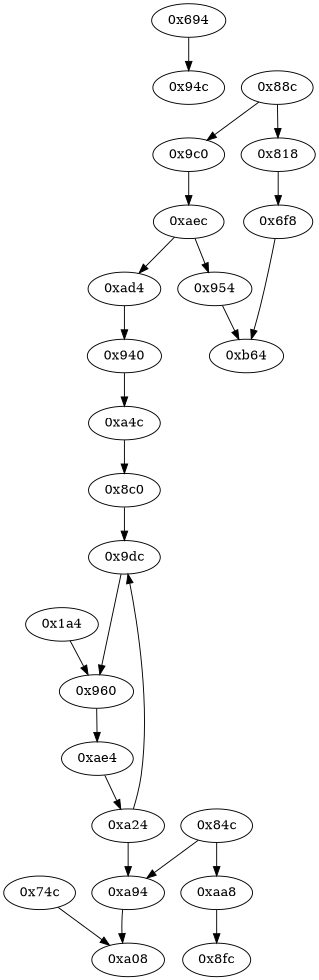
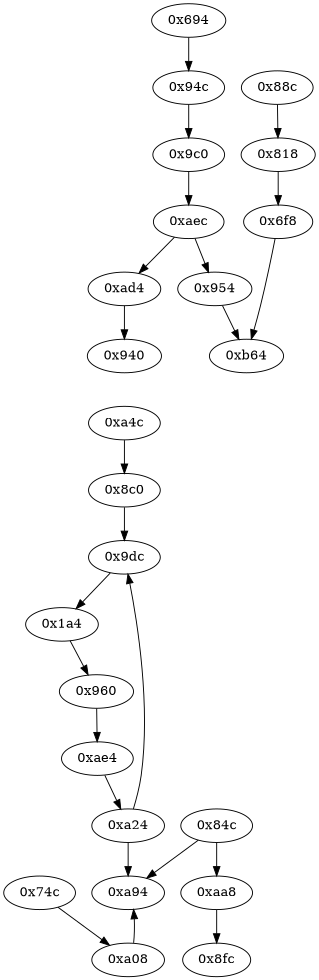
(237, 118) -> (189, 117)
(124, 385) -> none
(111, 620) -> (96, 587)
(122, 921) -> (134, 931)
